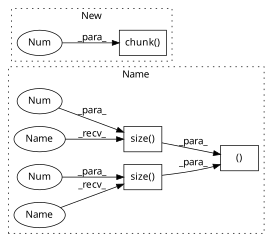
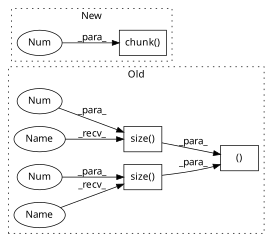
(136, 75) -> (136, 75)
